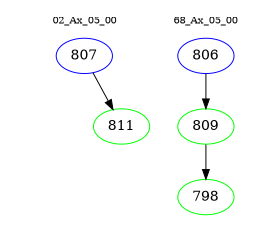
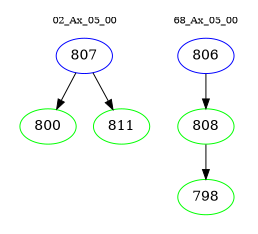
none -> (48, 126)
(206, 126) -> (206, 126)
